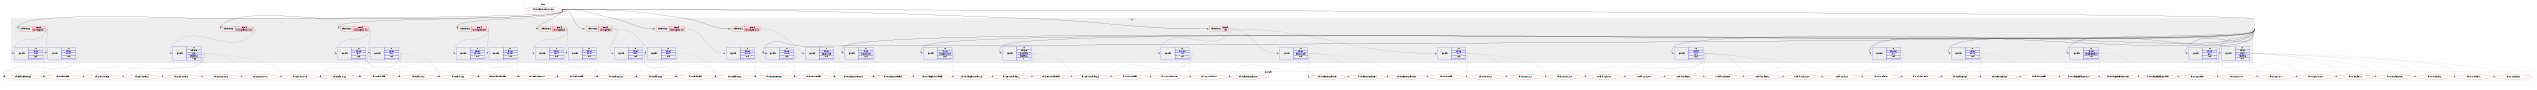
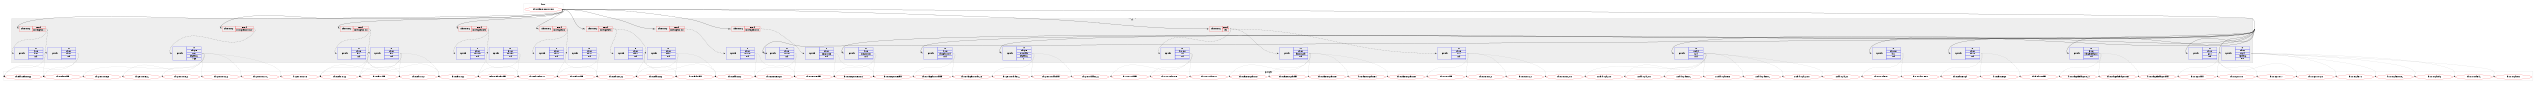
(1090, 77) -> (1090, 77)
none -> (1288, 77)
(2000, 77) -> (2000, 77)
